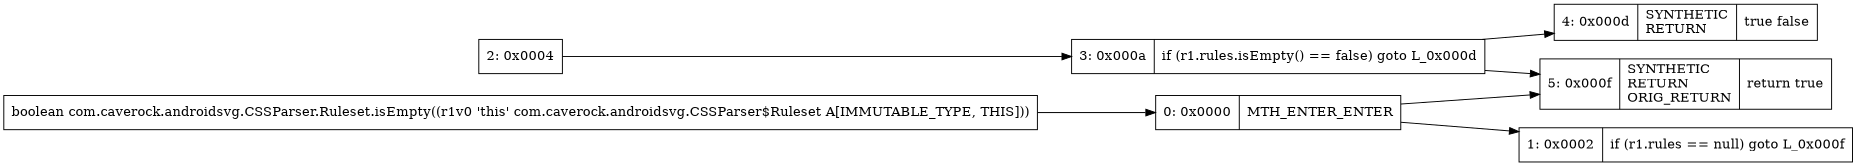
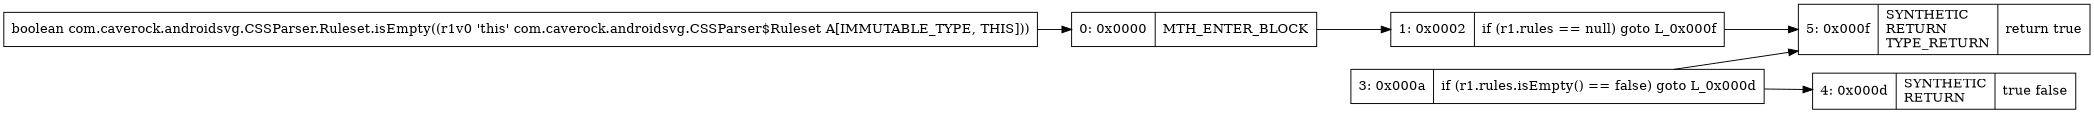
(521, 57) -> none
(1680, 98) -> (1938, 43)
(1465, 99) -> (1756, 29)
(1320, 112) -> (1236, 29)
